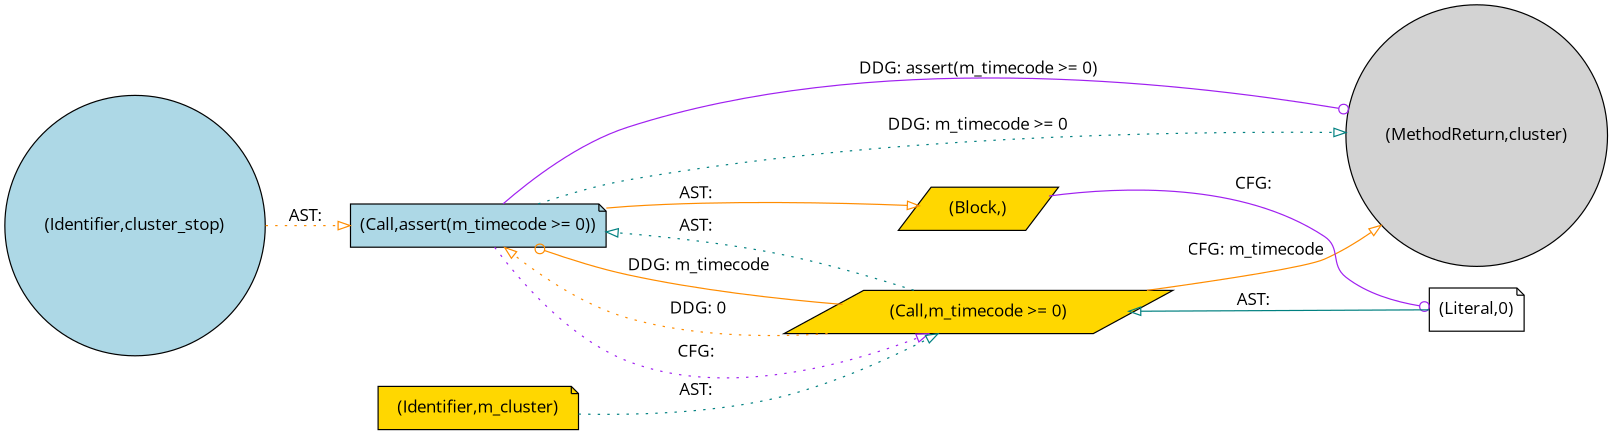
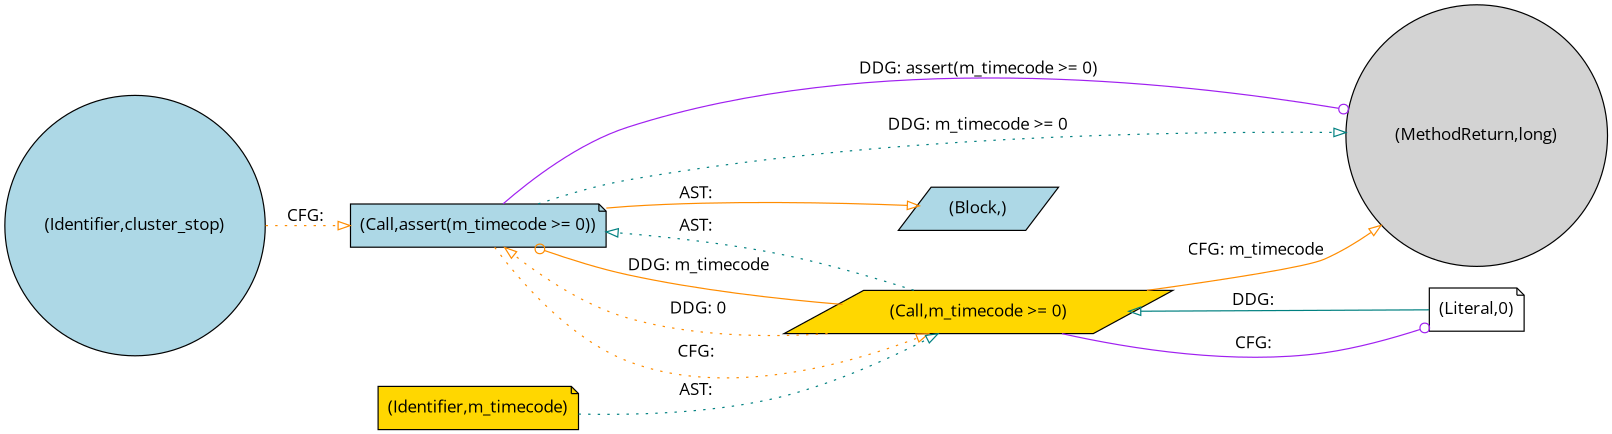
(1477, 136) -> (1477, 136)
(1253, 205) -> (1242, 357)
(978, 209) -> (978, 209)
(308, 217) -> (308, 217)
(1256, 301) -> (1256, 301)
(686, 375) -> (686, 375)
(478, 408) -> (478, 408)
